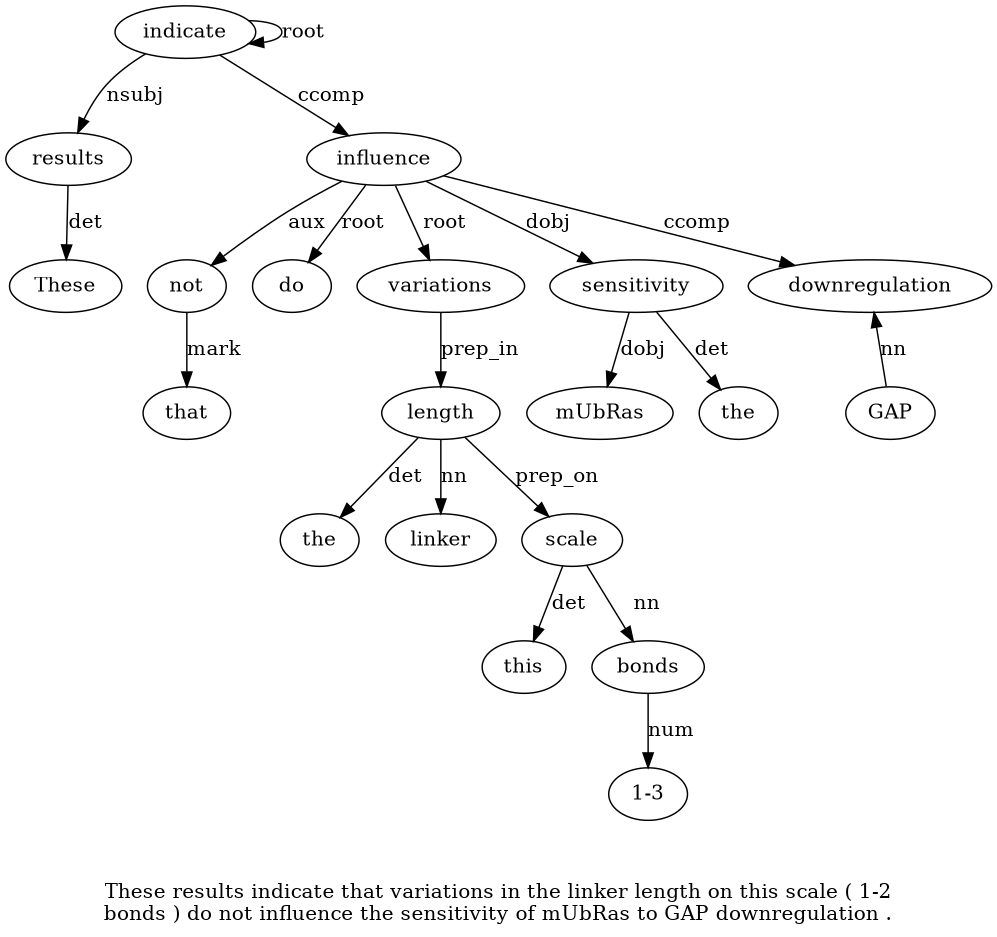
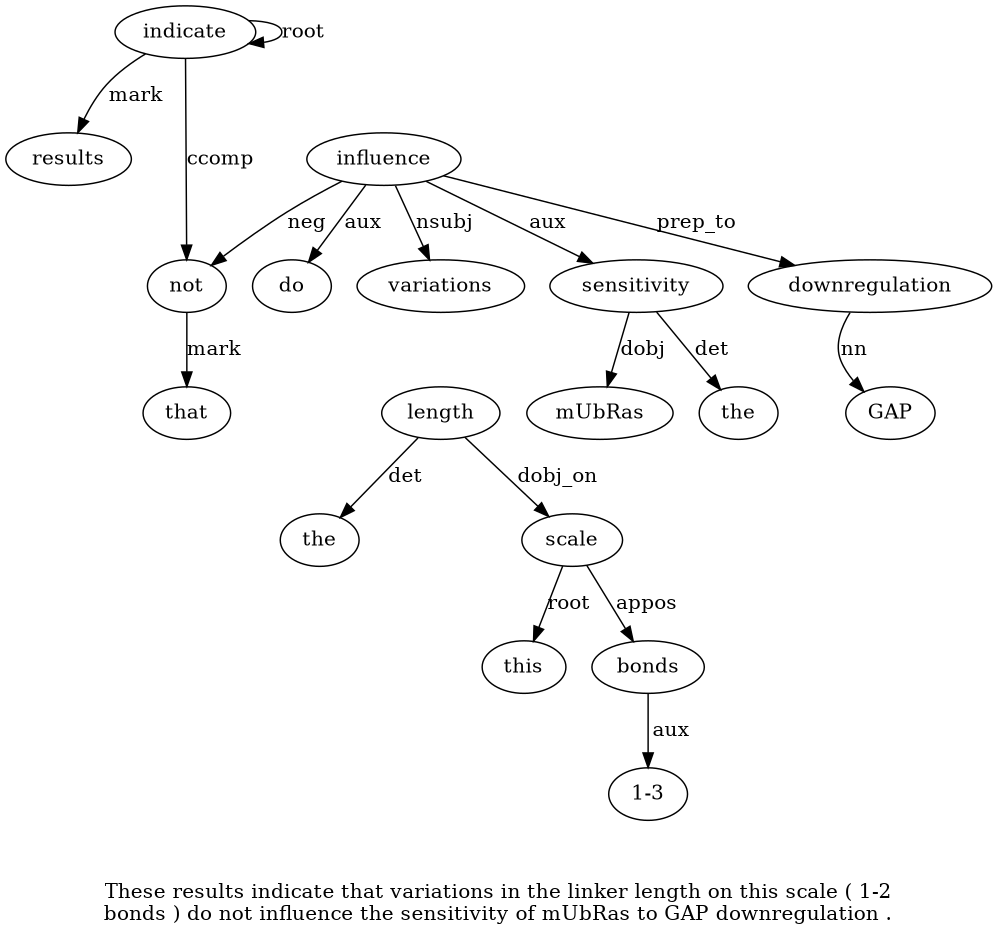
(278, 91) -> (186, 152)
(136, 96) -> (136, 96)
(307, 223) -> (307, 223)
(363, 223) -> (363, 223)
(445, 223) -> (445, 223)
(548, 223) -> (548, 223)
(697, 223) -> (697, 223)
(66, 286) -> none
(441, 342) -> none
(881, 357) -> (838, 347)
(558, 477) -> (558, 477)
(441, 540) -> none
(569, 604) -> (569, 604)
(647, 604) -> (647, 604)
(671, 731) -> (671, 731)
